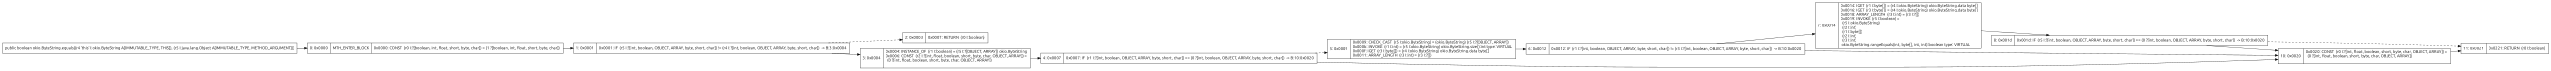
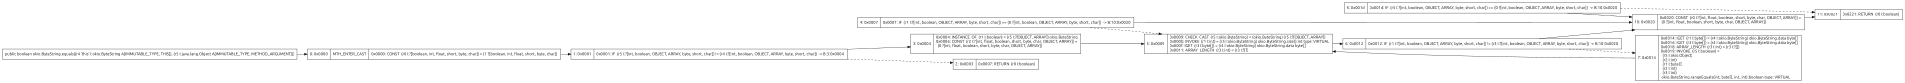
(1860, 23) -> (1677, 56)
(2014, 33) -> (1485, 56)
(1765, 39) -> (1601, 51)
(351, 48) -> (350, 54)
(1034, 58) -> (1111, 44)
